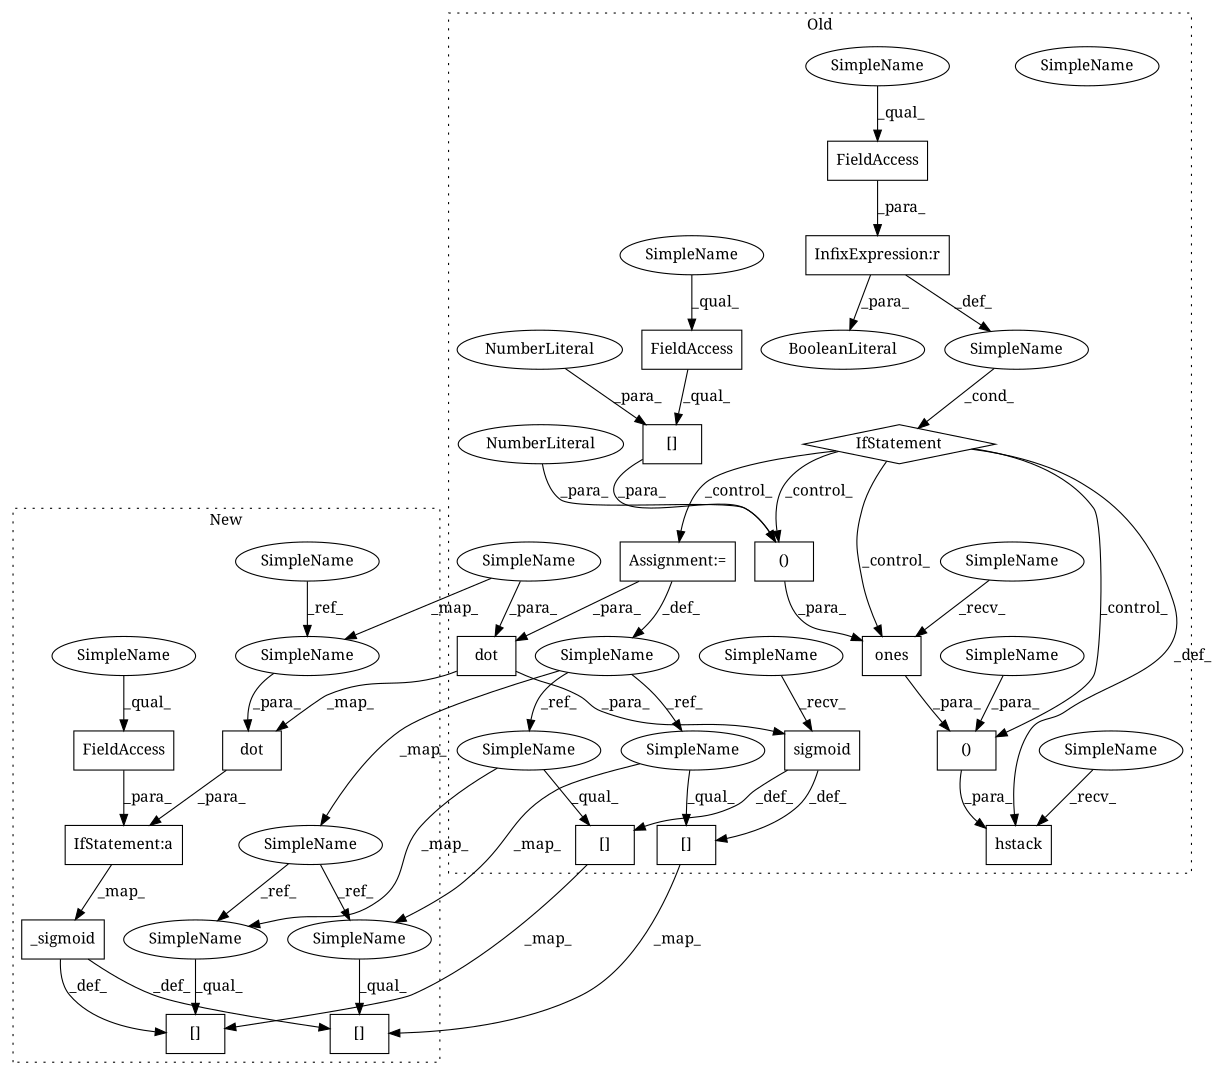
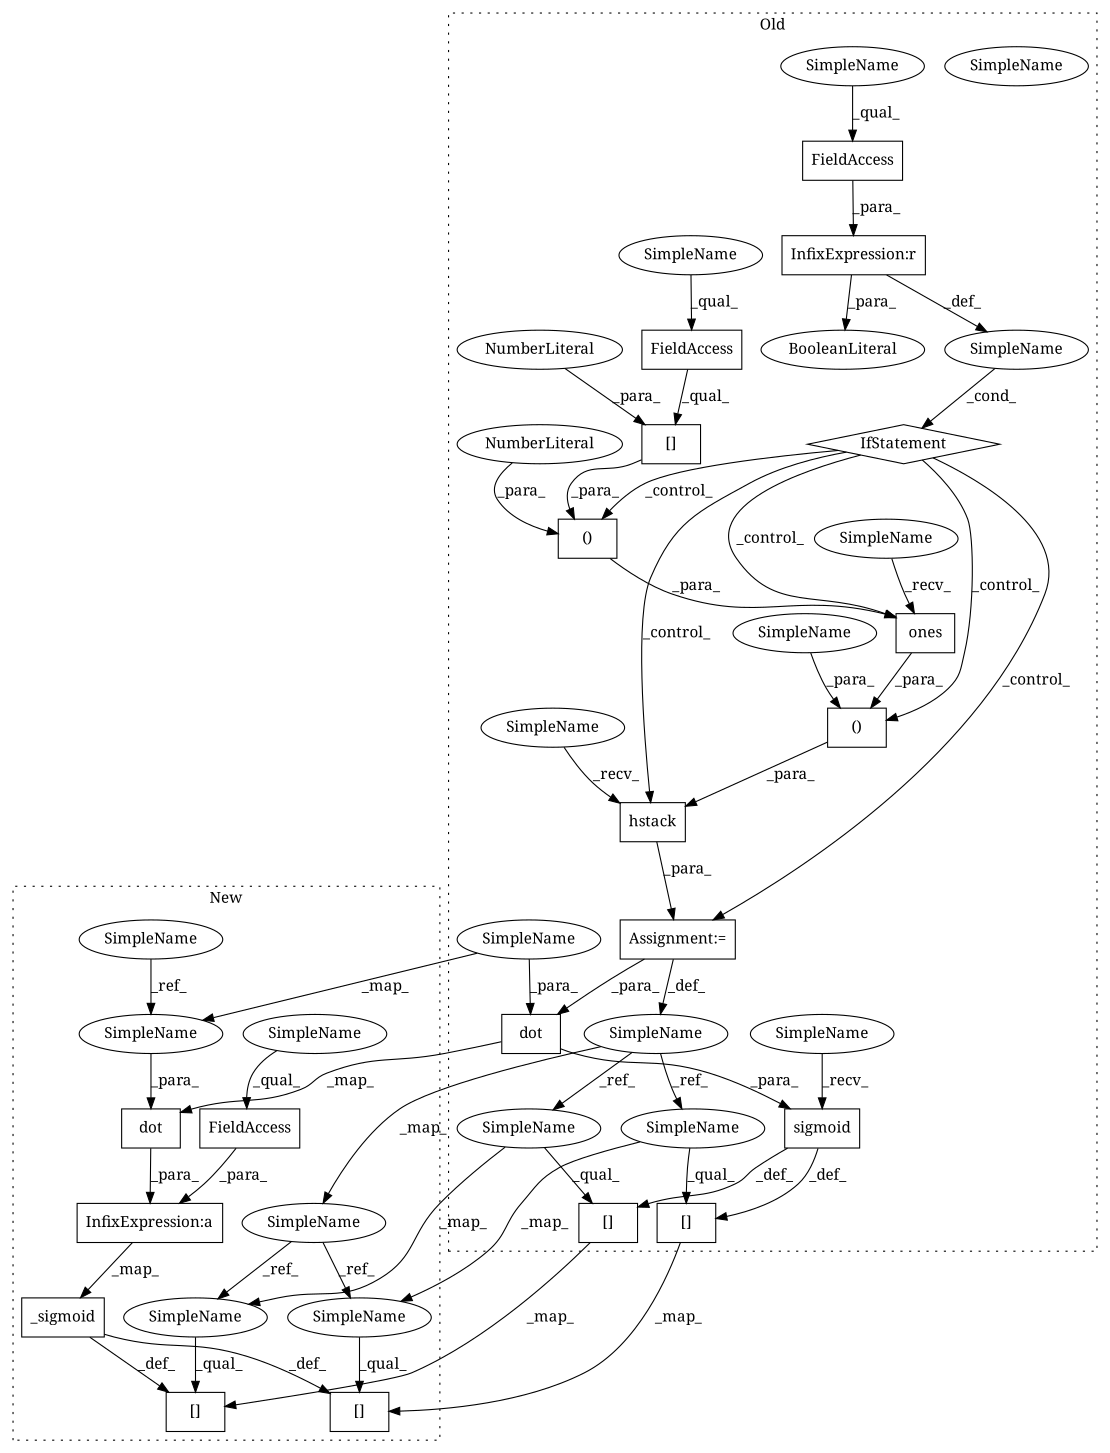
(1193, 656) -> (677, 633)
(124, 845) -> (150, 1223)
none -> (664, 875)
